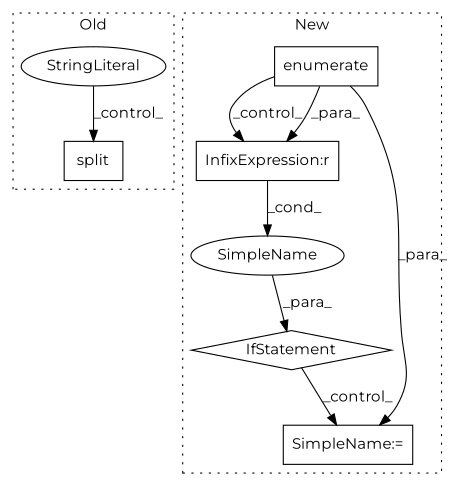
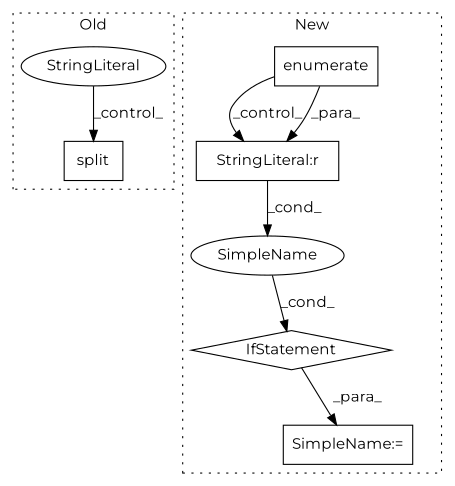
(268, 161) -> (268, 161)
(399, 249) -> none
(308, 303) -> (308, 303)
(358, 397) -> (358, 397)
